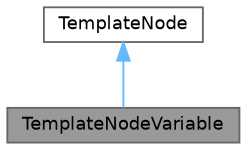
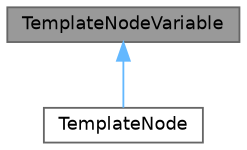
(123, 84) -> (123, 84)
